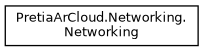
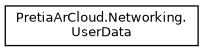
(102, 26) -> (102, 26)
